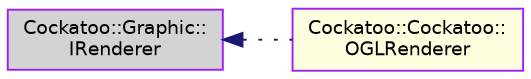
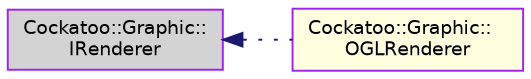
(408, 40) -> (408, 40)
